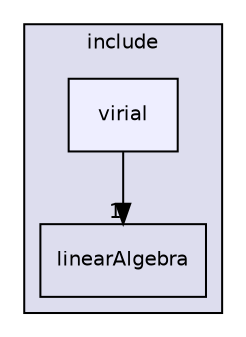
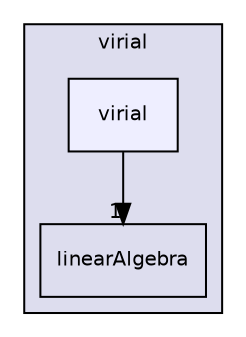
(123, 43) -> (123, 43)
